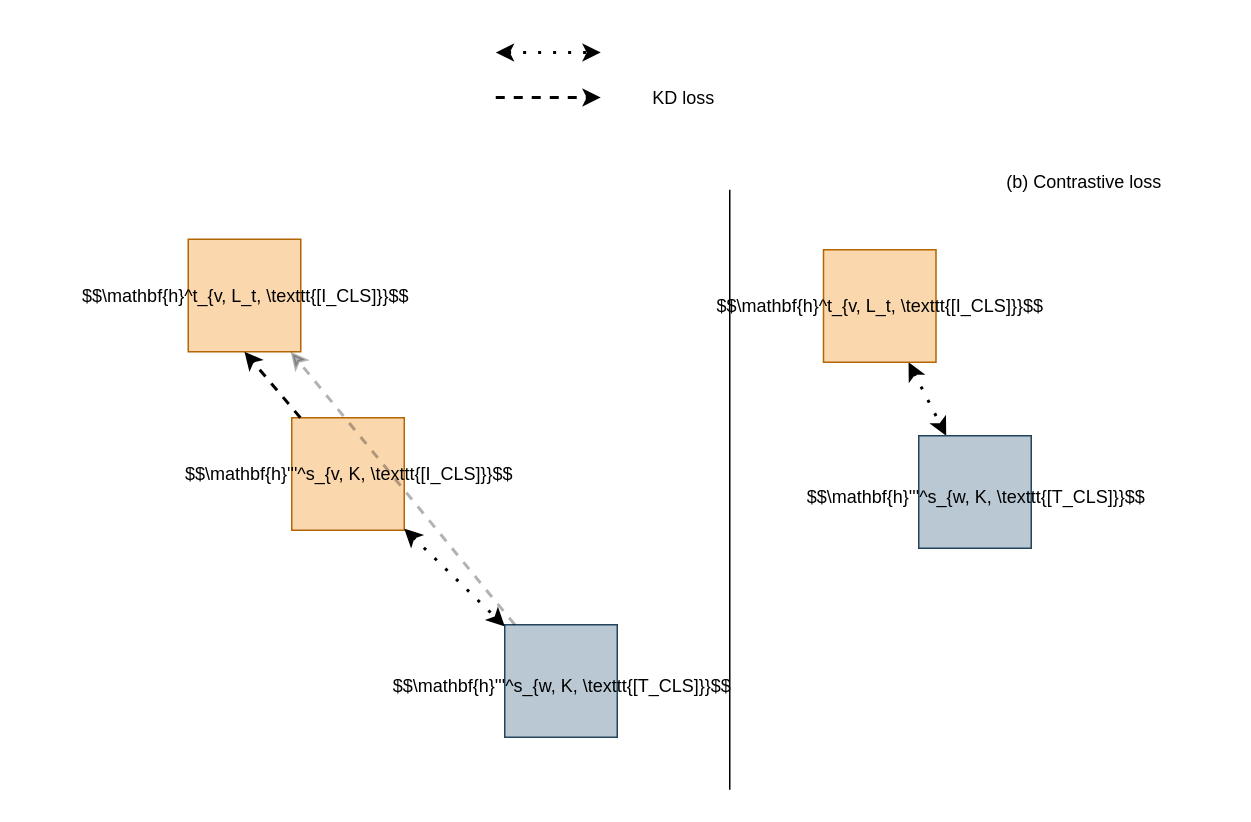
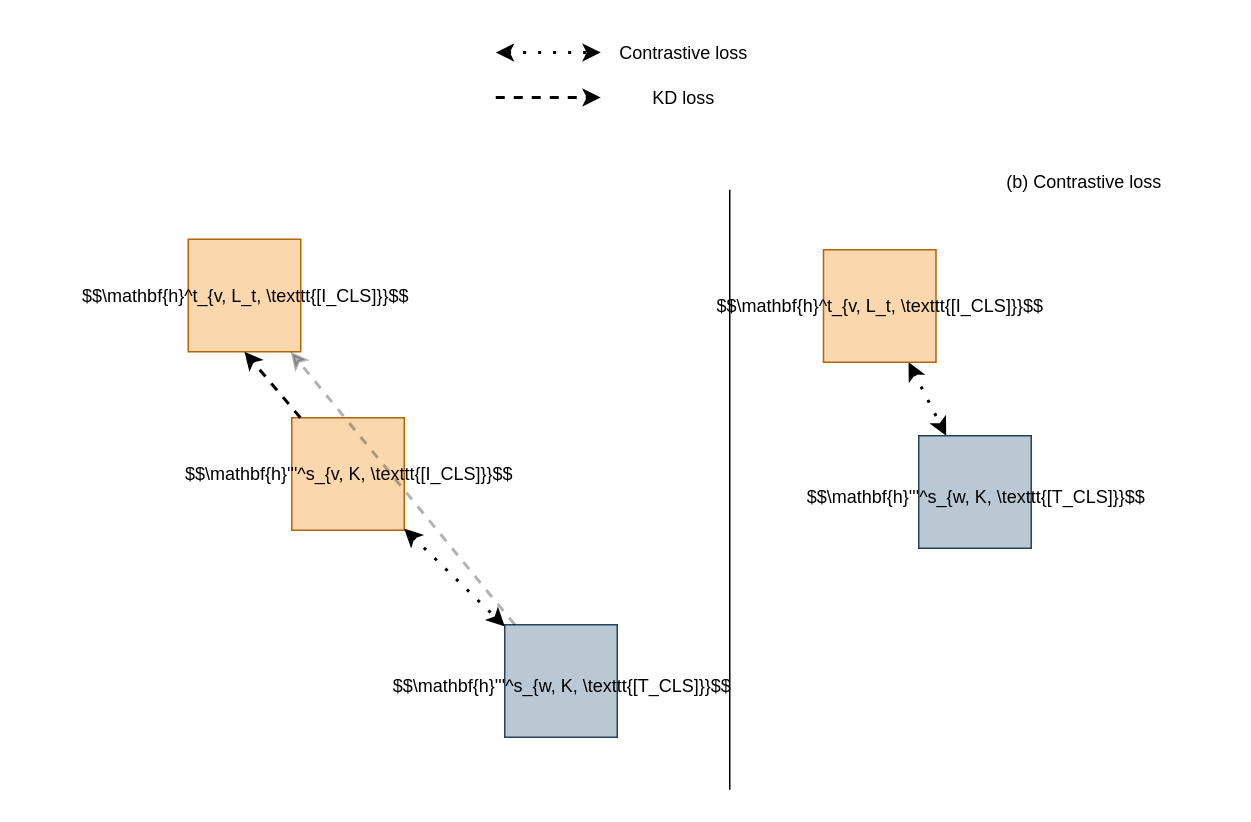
none -> (683, 53)
